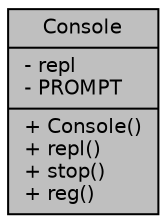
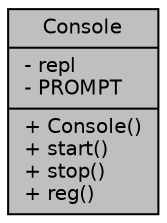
(63, 149) -> (67, 149)
